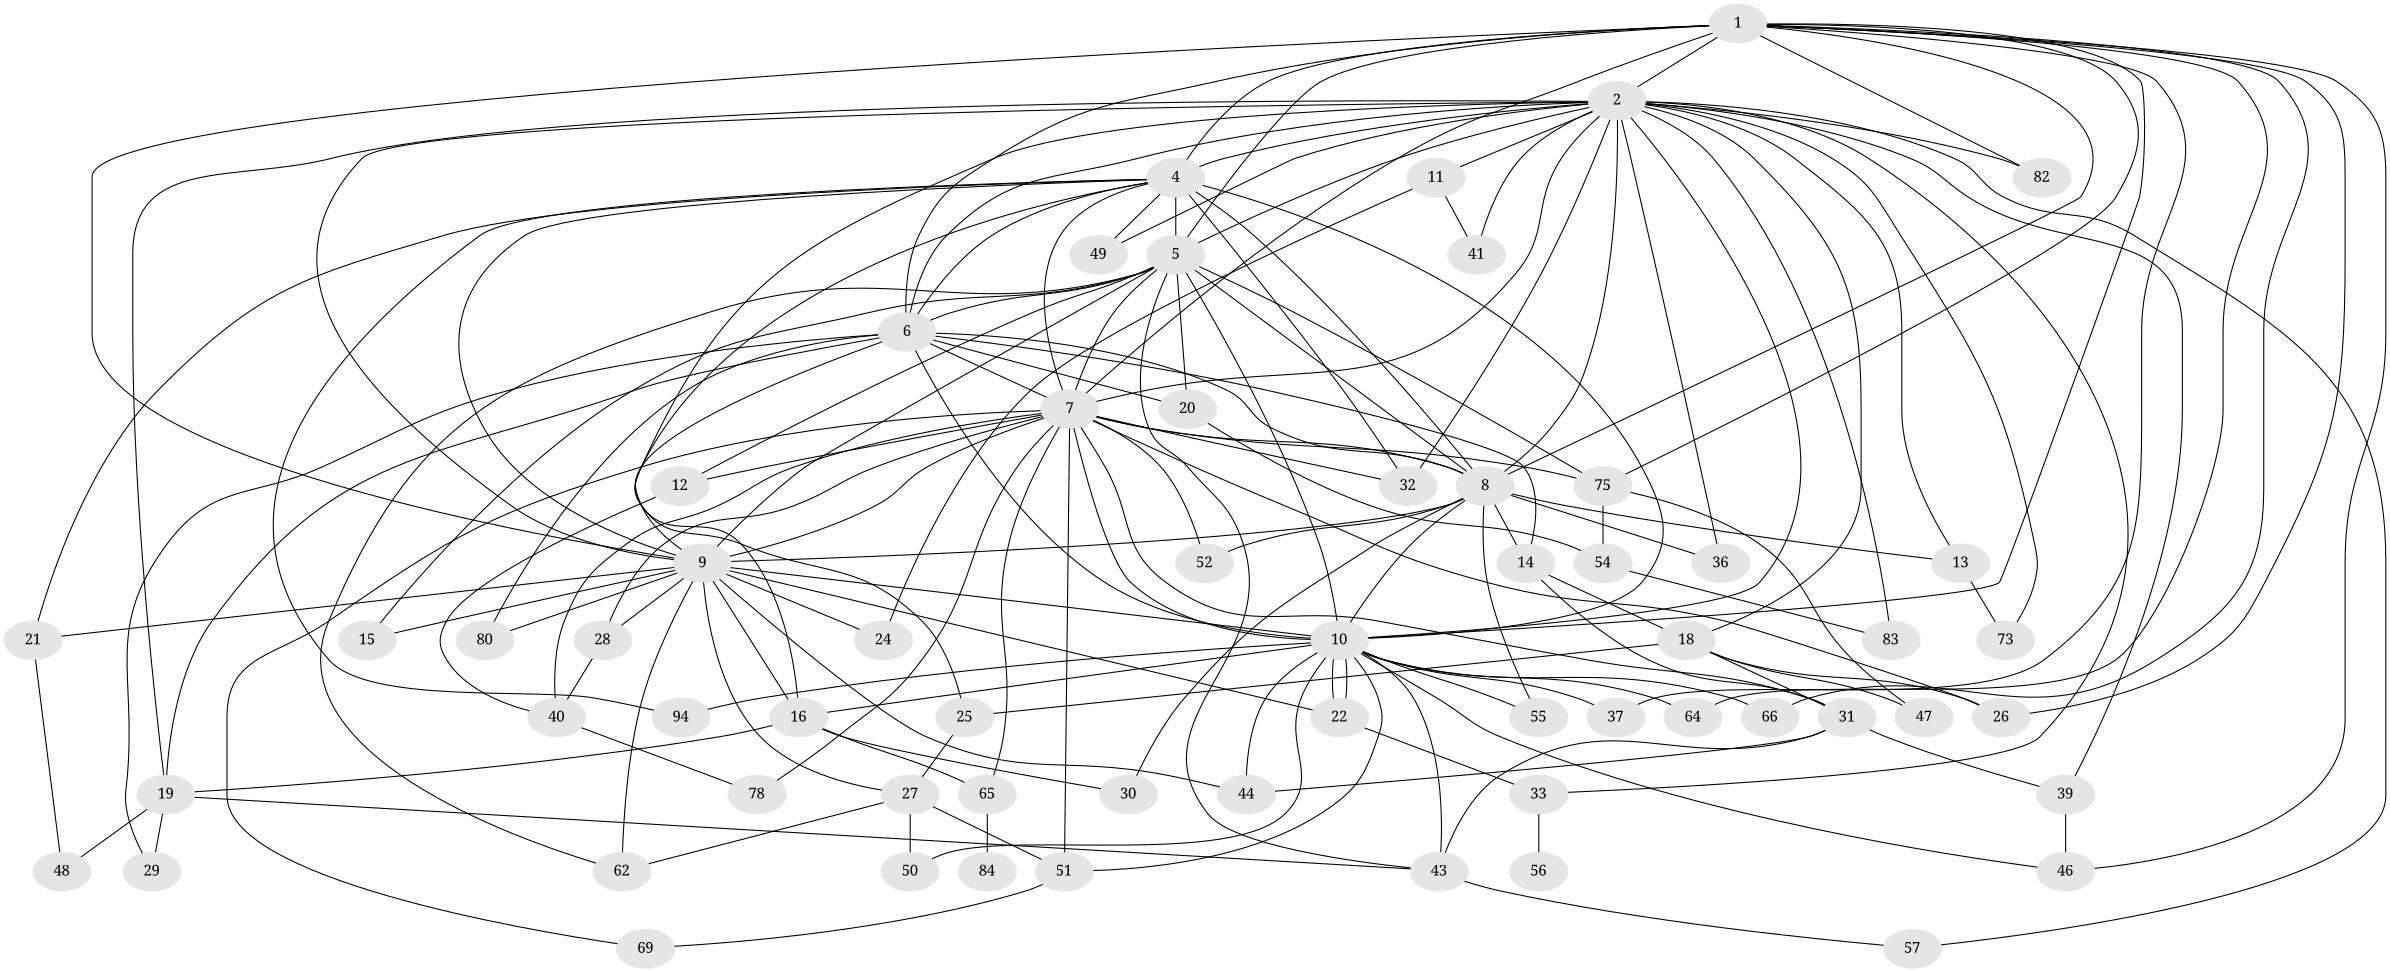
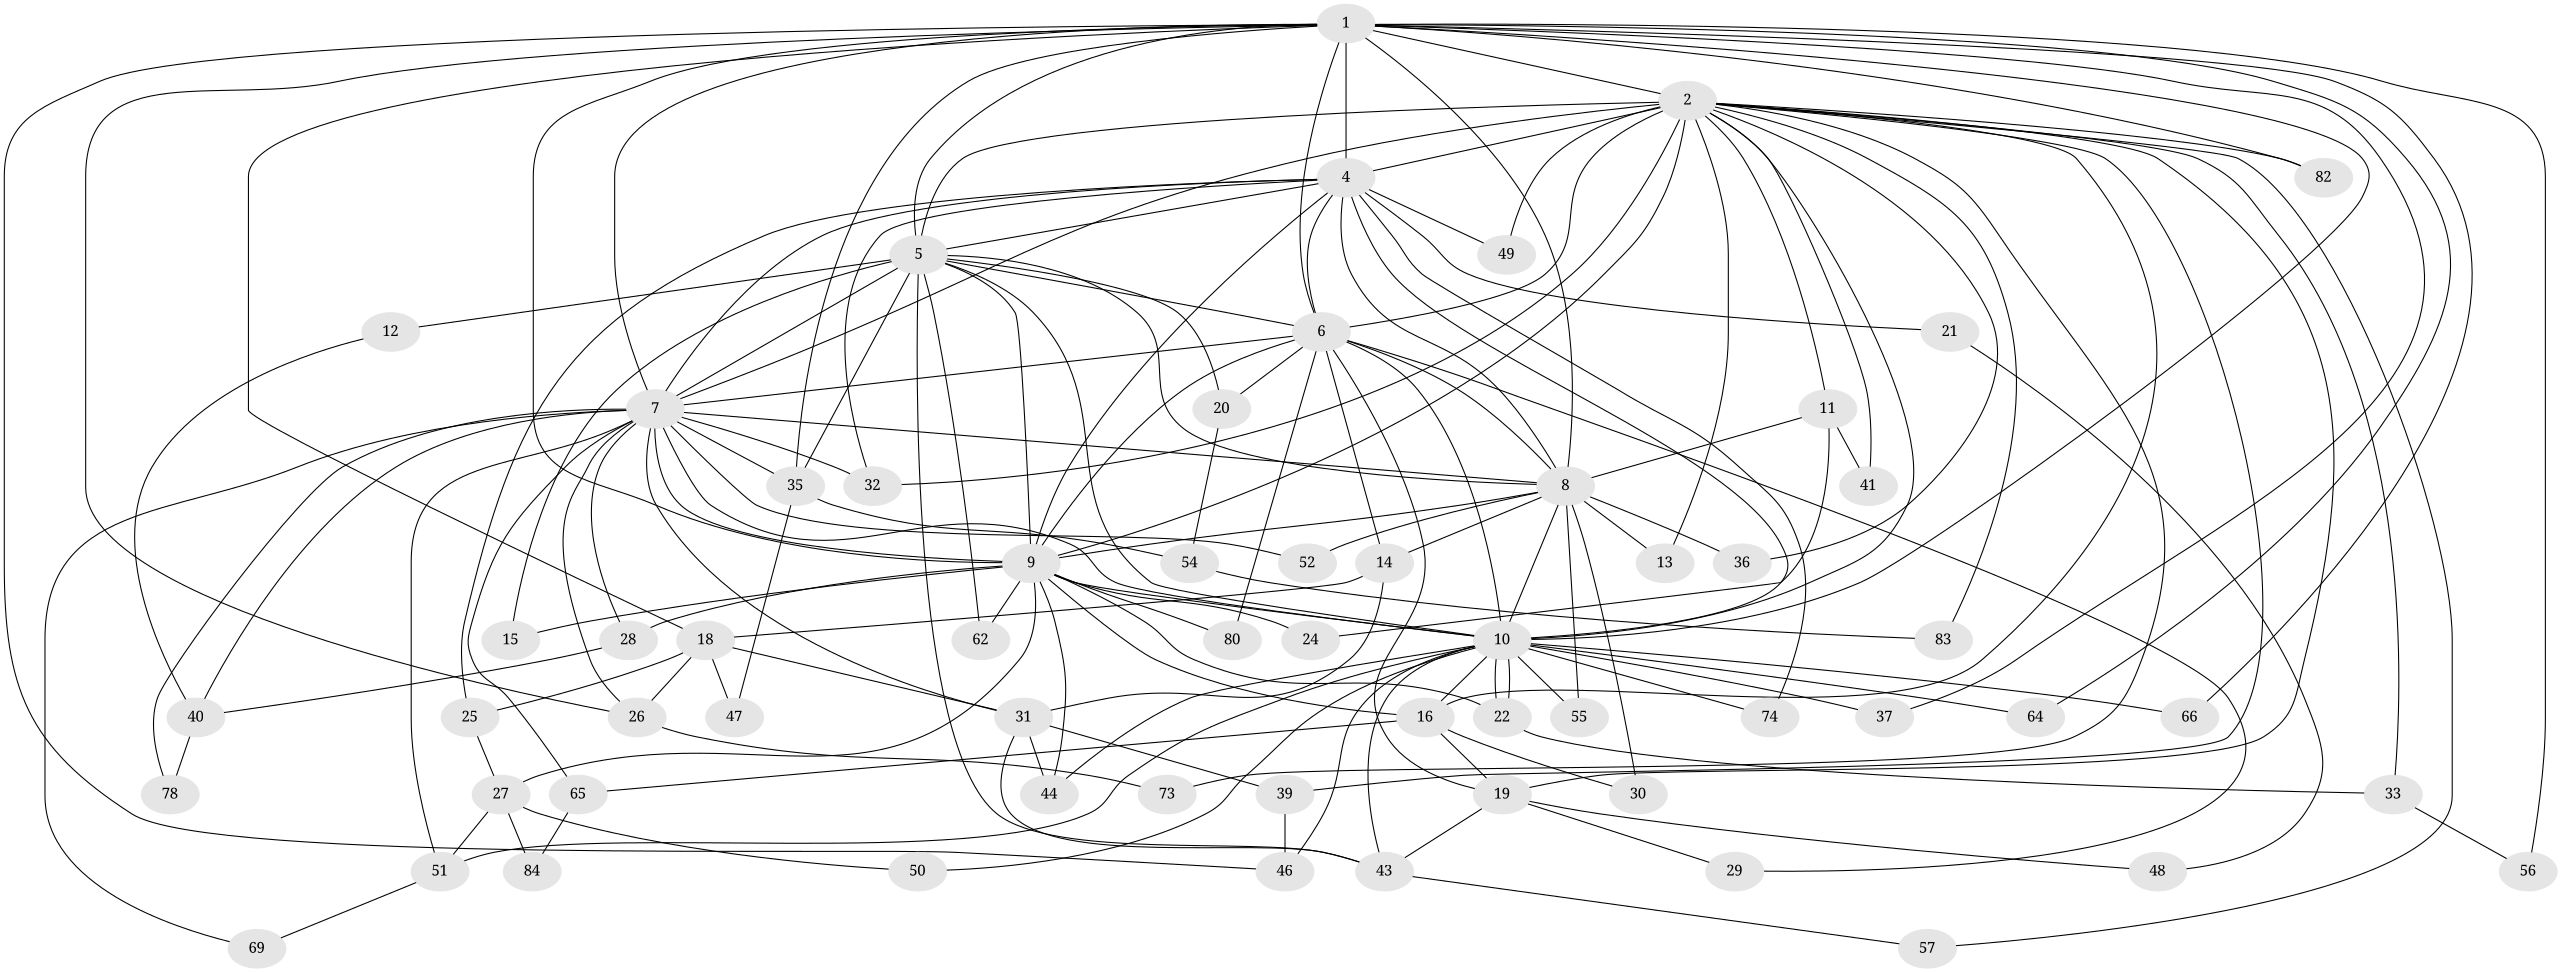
none -> (2321, 69)
(1601, 311) -> (1697, 448)
(1857, 337) -> (415, 103)
(874, 446) -> none
(1603, 486) -> (796, 486)
(383, 600) -> none
(1983, 602) -> (889, 758)
(681, 717) -> (1770, 717)
(749, 838) -> (517, 833)
